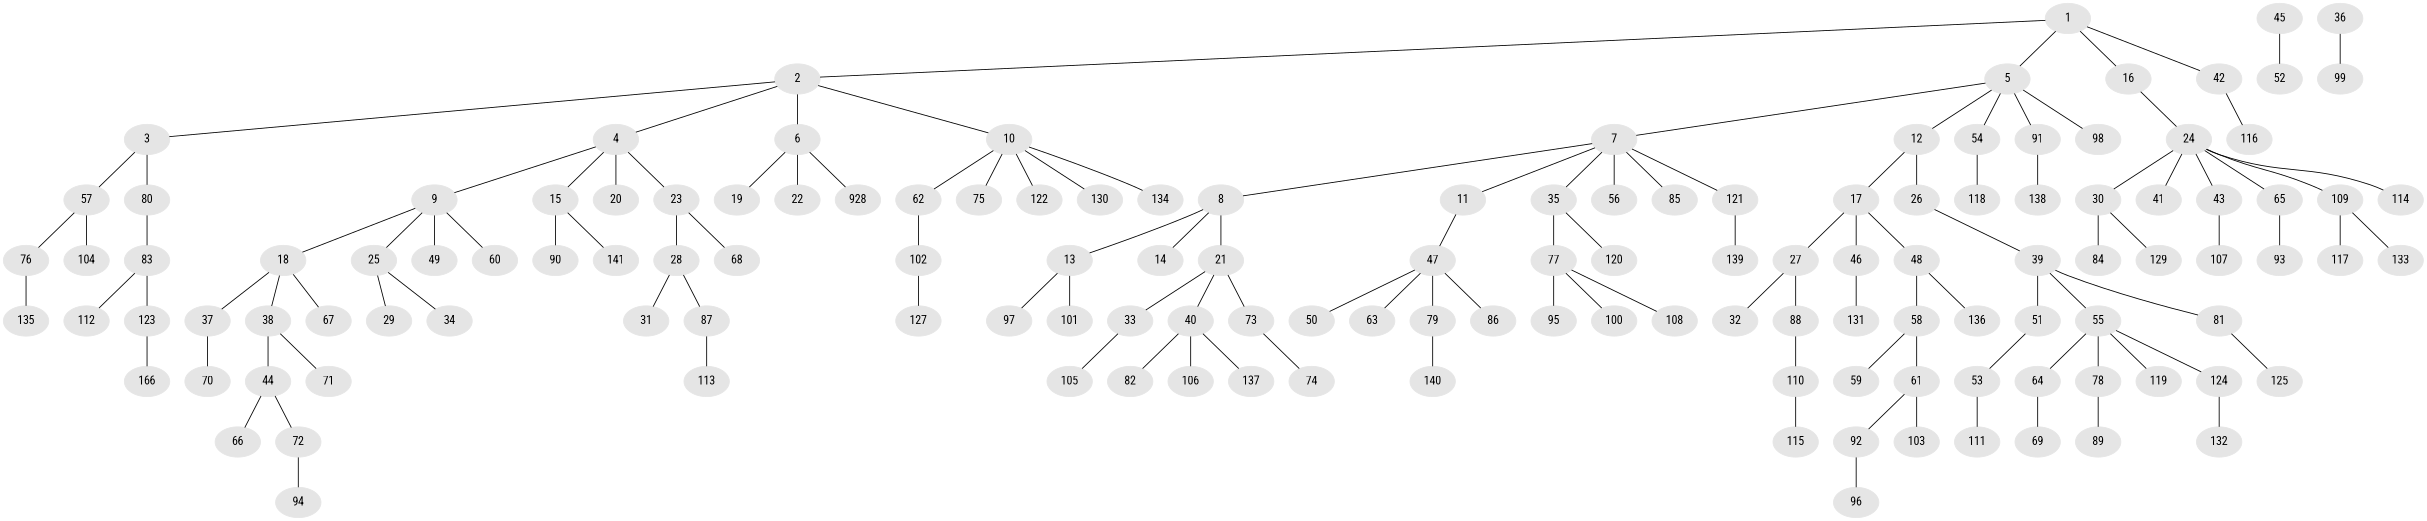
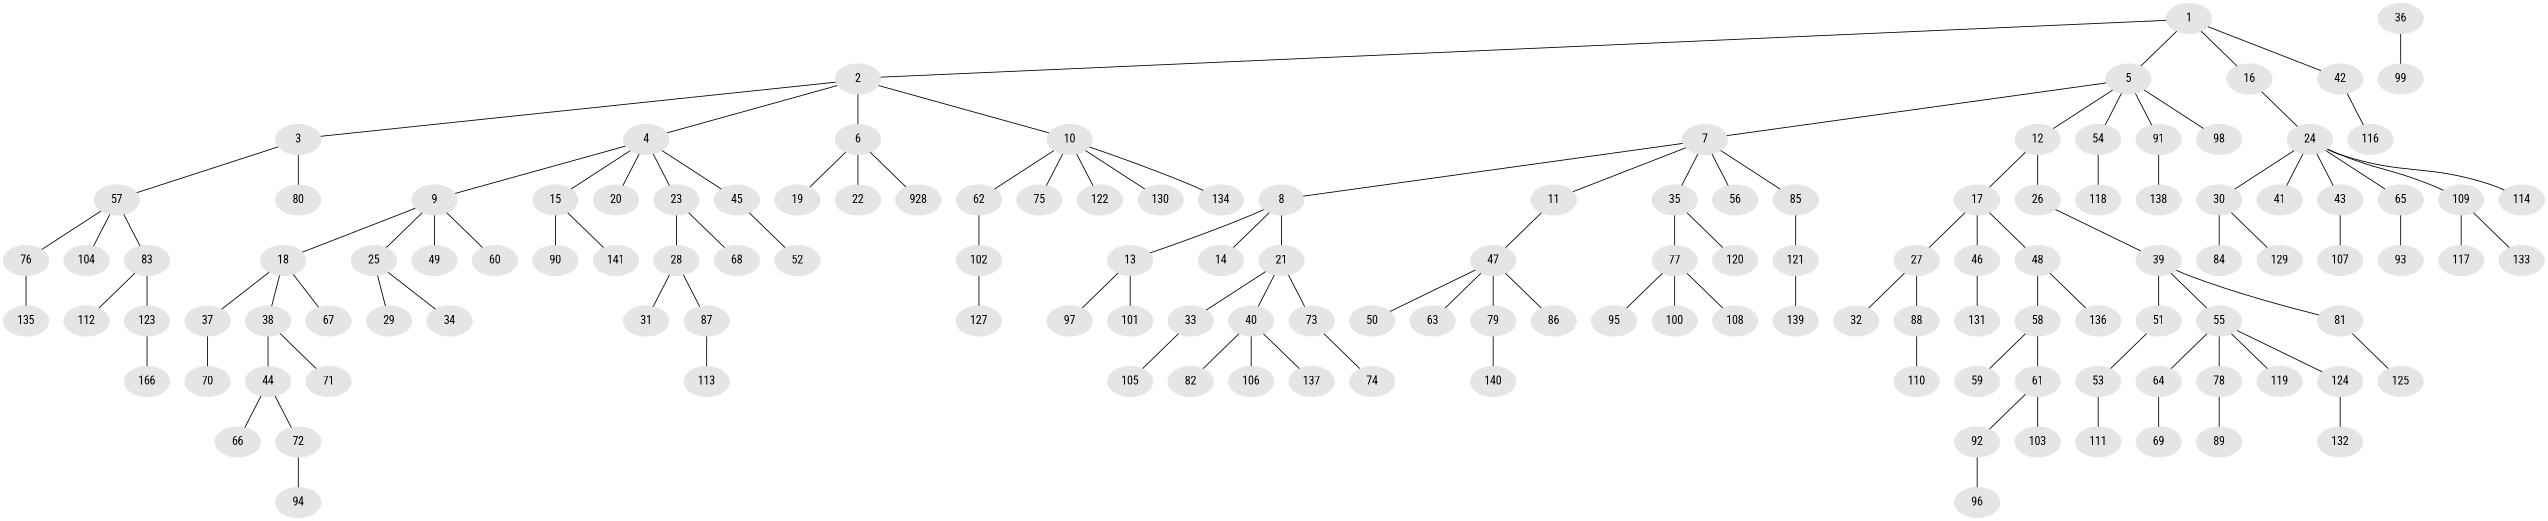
none -> (692, 170)
(1675, 170) -> (1796, 230)
(147, 230) -> (132, 230)
(1796, 442) -> none
